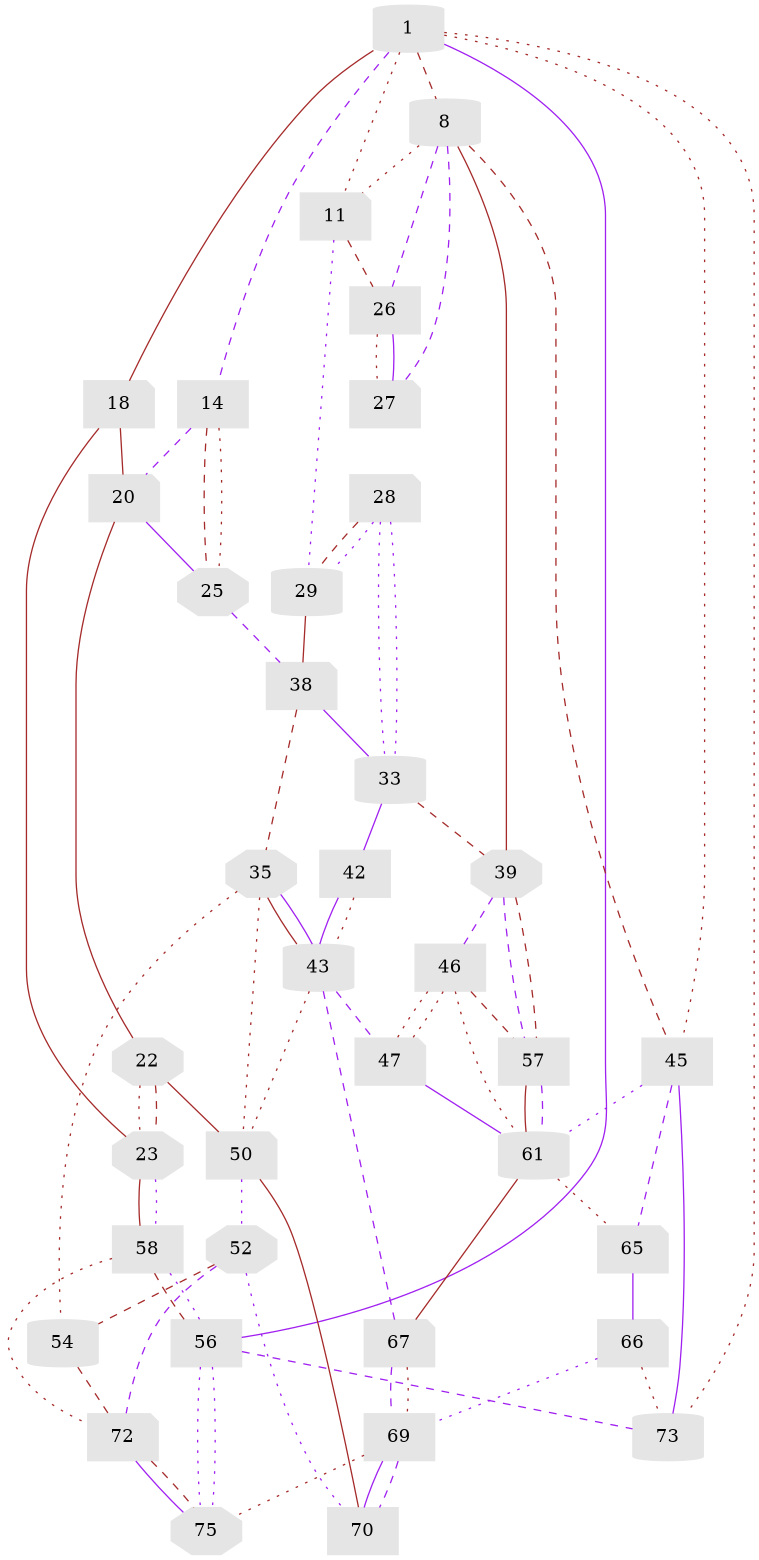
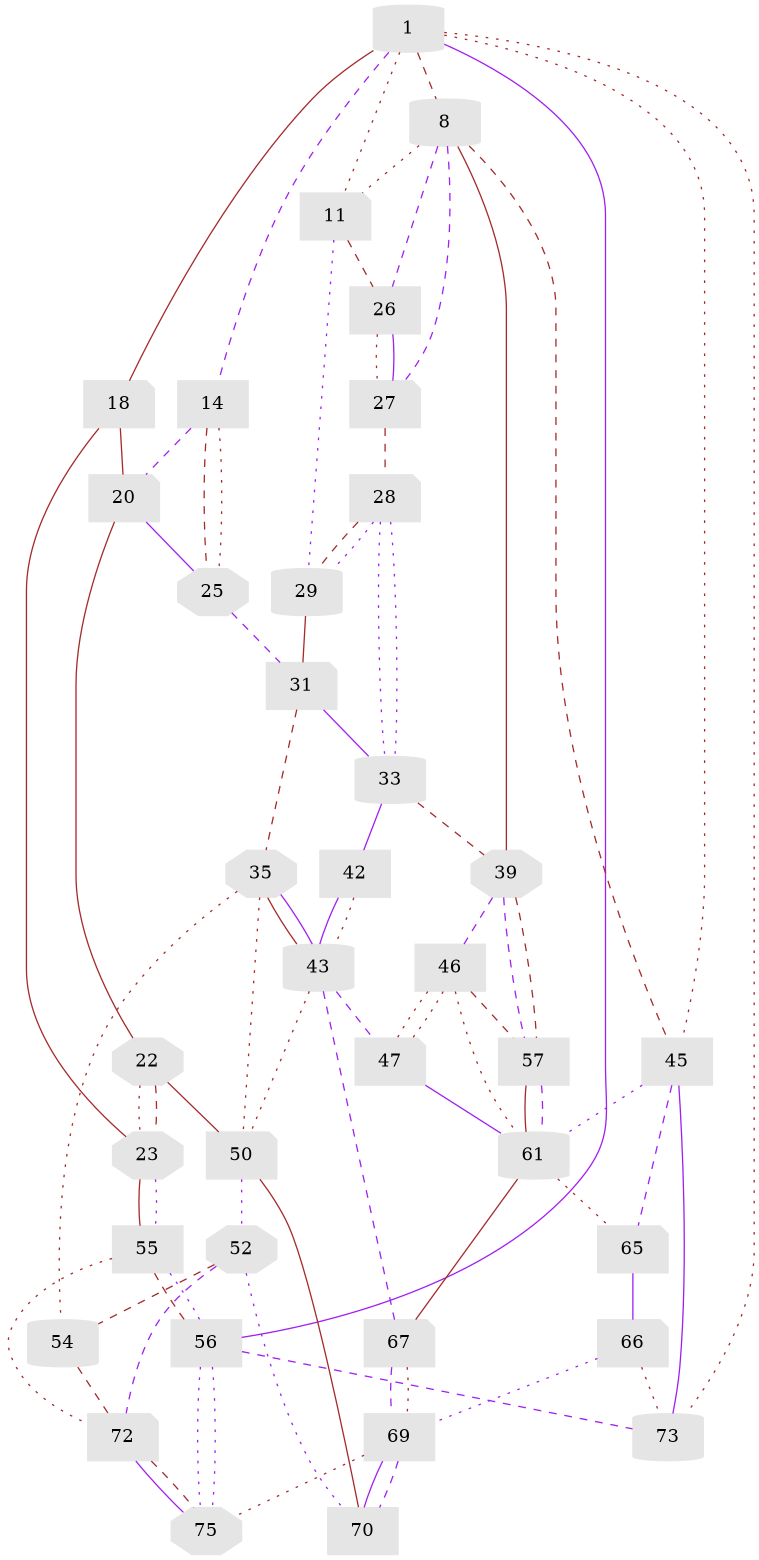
none -> (385, 451)
(302, 686) -> (302, 686)
(148, 1249) -> (148, 1249)
